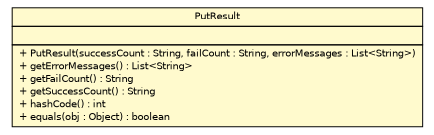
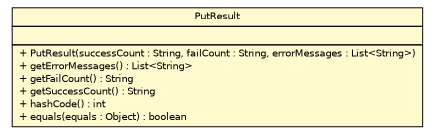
(95, 117) -> (103, 117)
